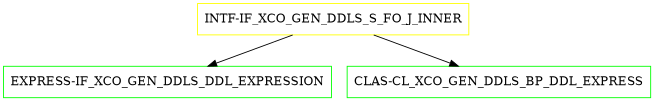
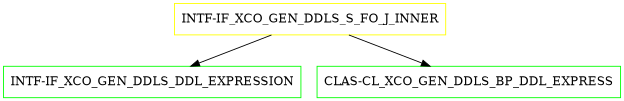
(167, 82) -> (152, 82)
